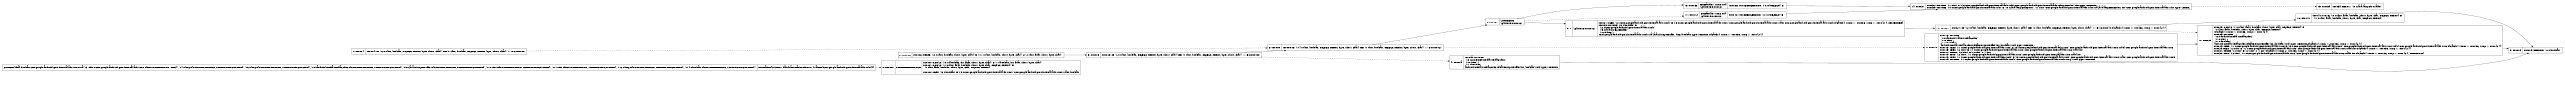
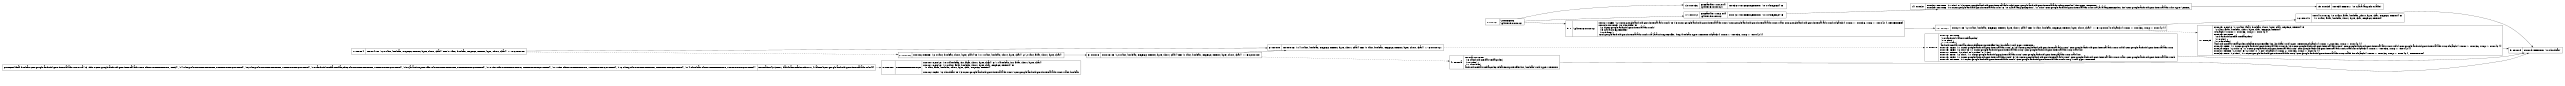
(1713, 5) -> (1713, 5)
(1848, 6) -> none
(2253, 7) -> (2253, 7)
(1603, 18) -> (1603, 18)
(1429, 35) -> none
(2186, 44) -> (2350, 60)
(896, 49) -> (896, 49)
none -> (711, 53)
(1485, 60) -> (1484, 60)
